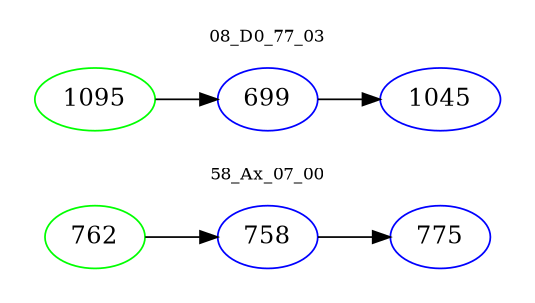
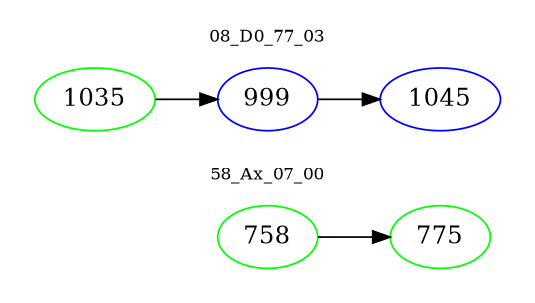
(95, 99) -> (95, 99)
(268, 99) -> (268, 99)
(95, 237) -> none
(268, 237) -> (268, 237)
(440, 237) -> (440, 237)
